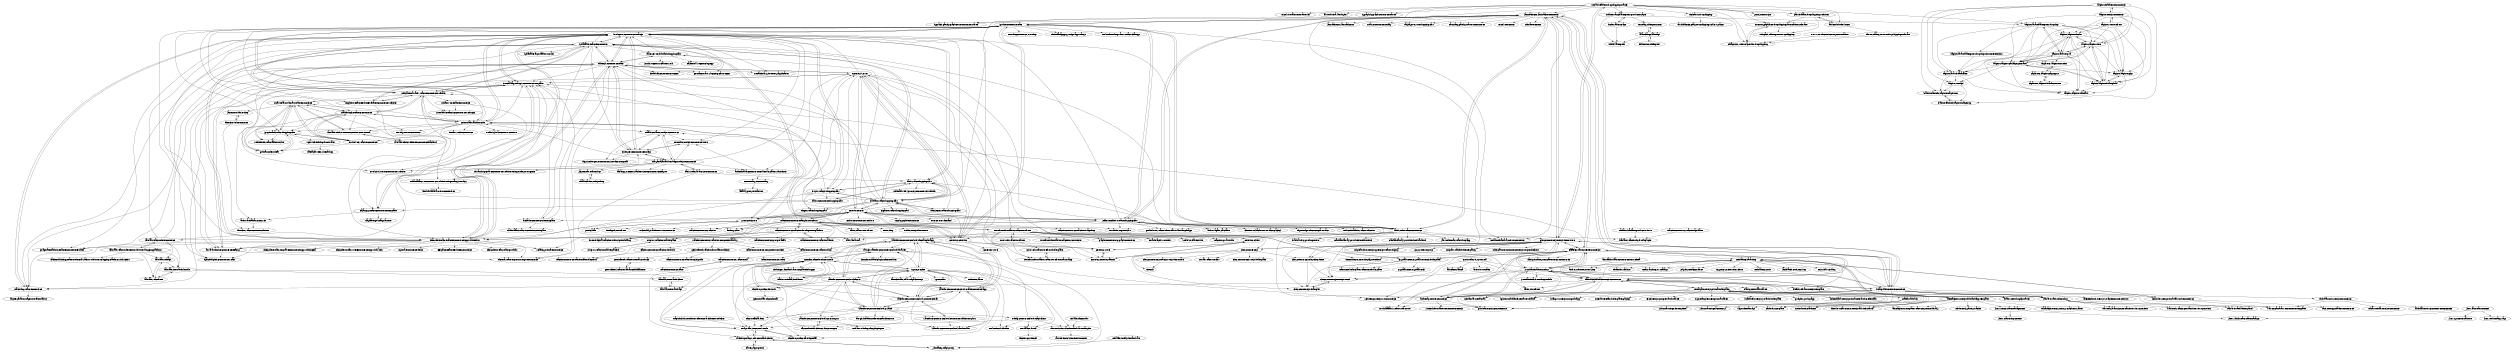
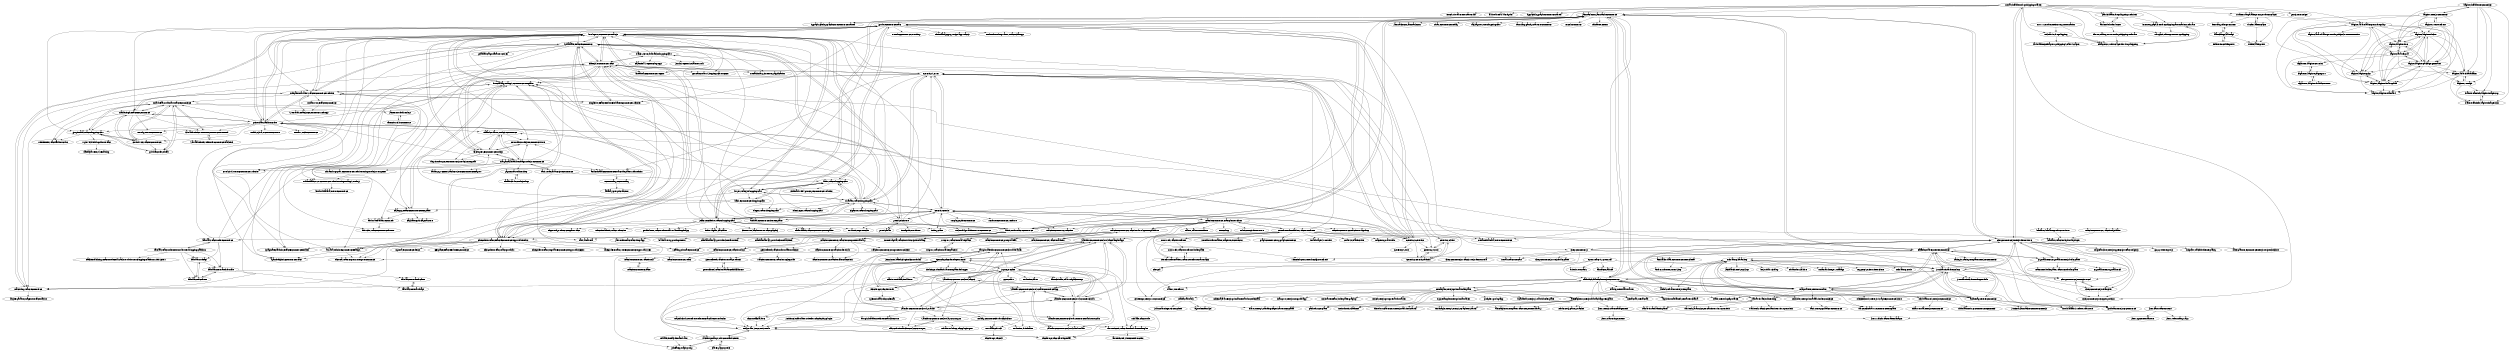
none -> (2056, 29)
(1966, 63) -> (2466, 79)
(941, 221) -> none
(1692, 270) -> none
(1307, 274) -> (2098, 293)
(1891, 289) -> (1812, 289)
none -> (1271, 309)
(1444, 309) -> (2029, 309)
(1713, 309) -> none
none -> (809, 319)
